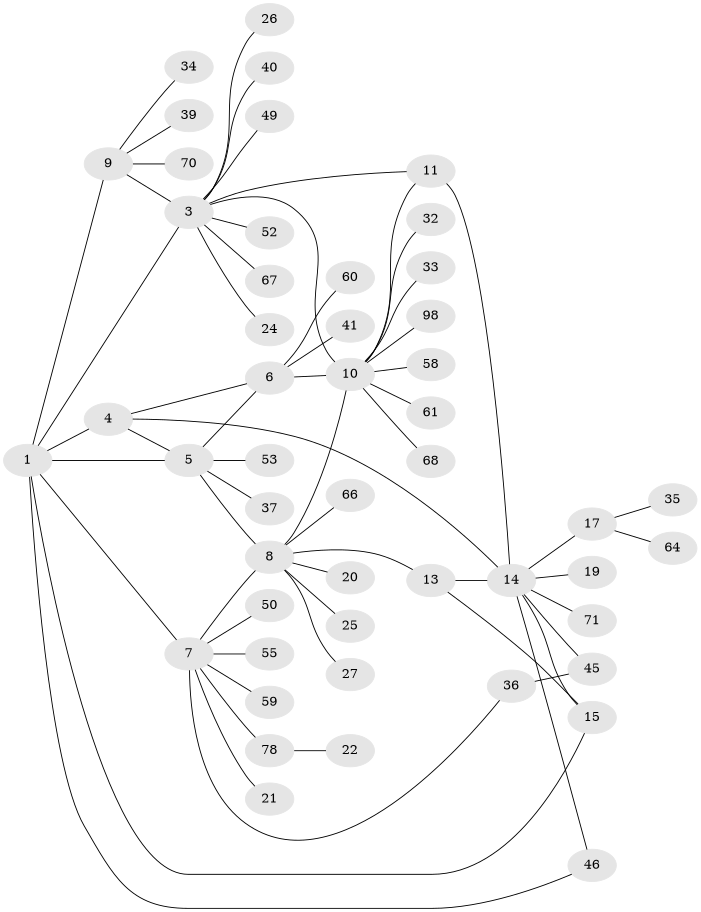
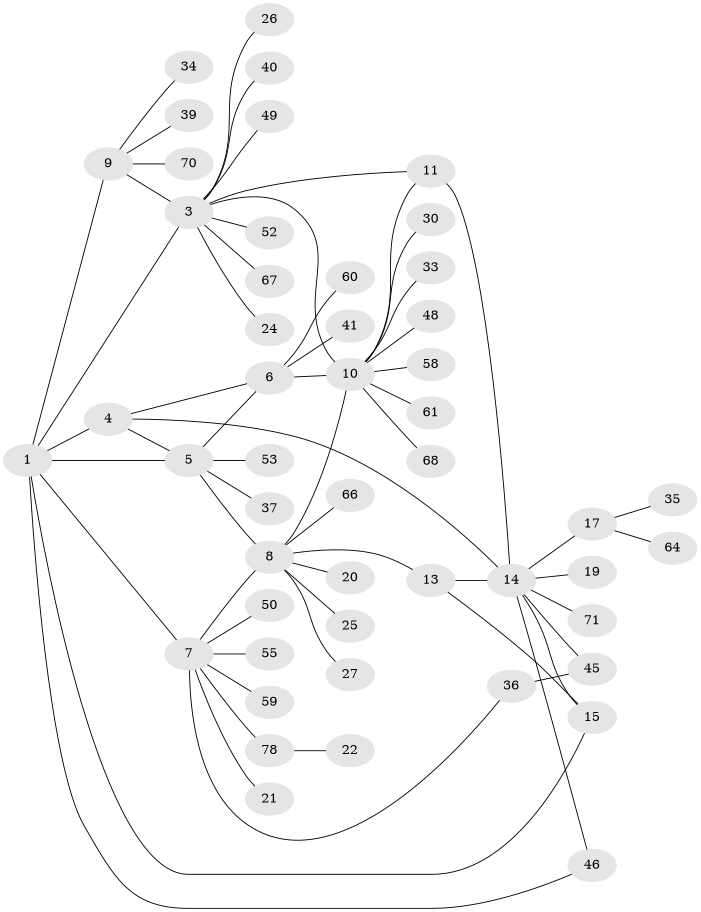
(431, 219) -> (431, 219)
(431, 316) -> (431, 316)
